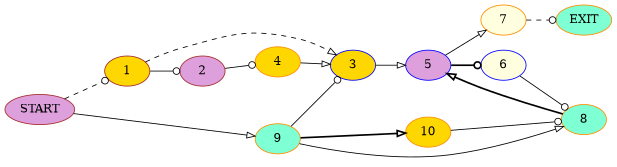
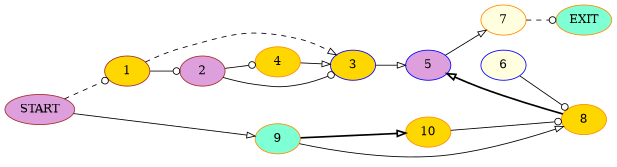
(463, 65) -> none
(313, 104) -> (276, 87)
(584, 120) -> (584, 120)
